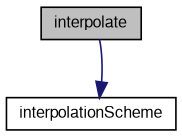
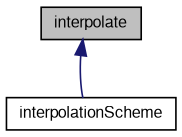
(102, 61) -> (80, 77)
